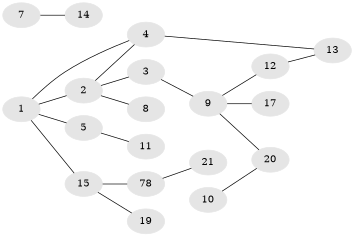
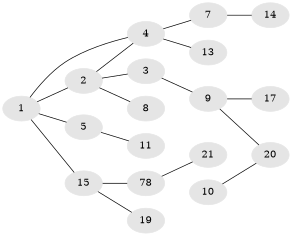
none -> (177, 25)
(270, 66) -> none
